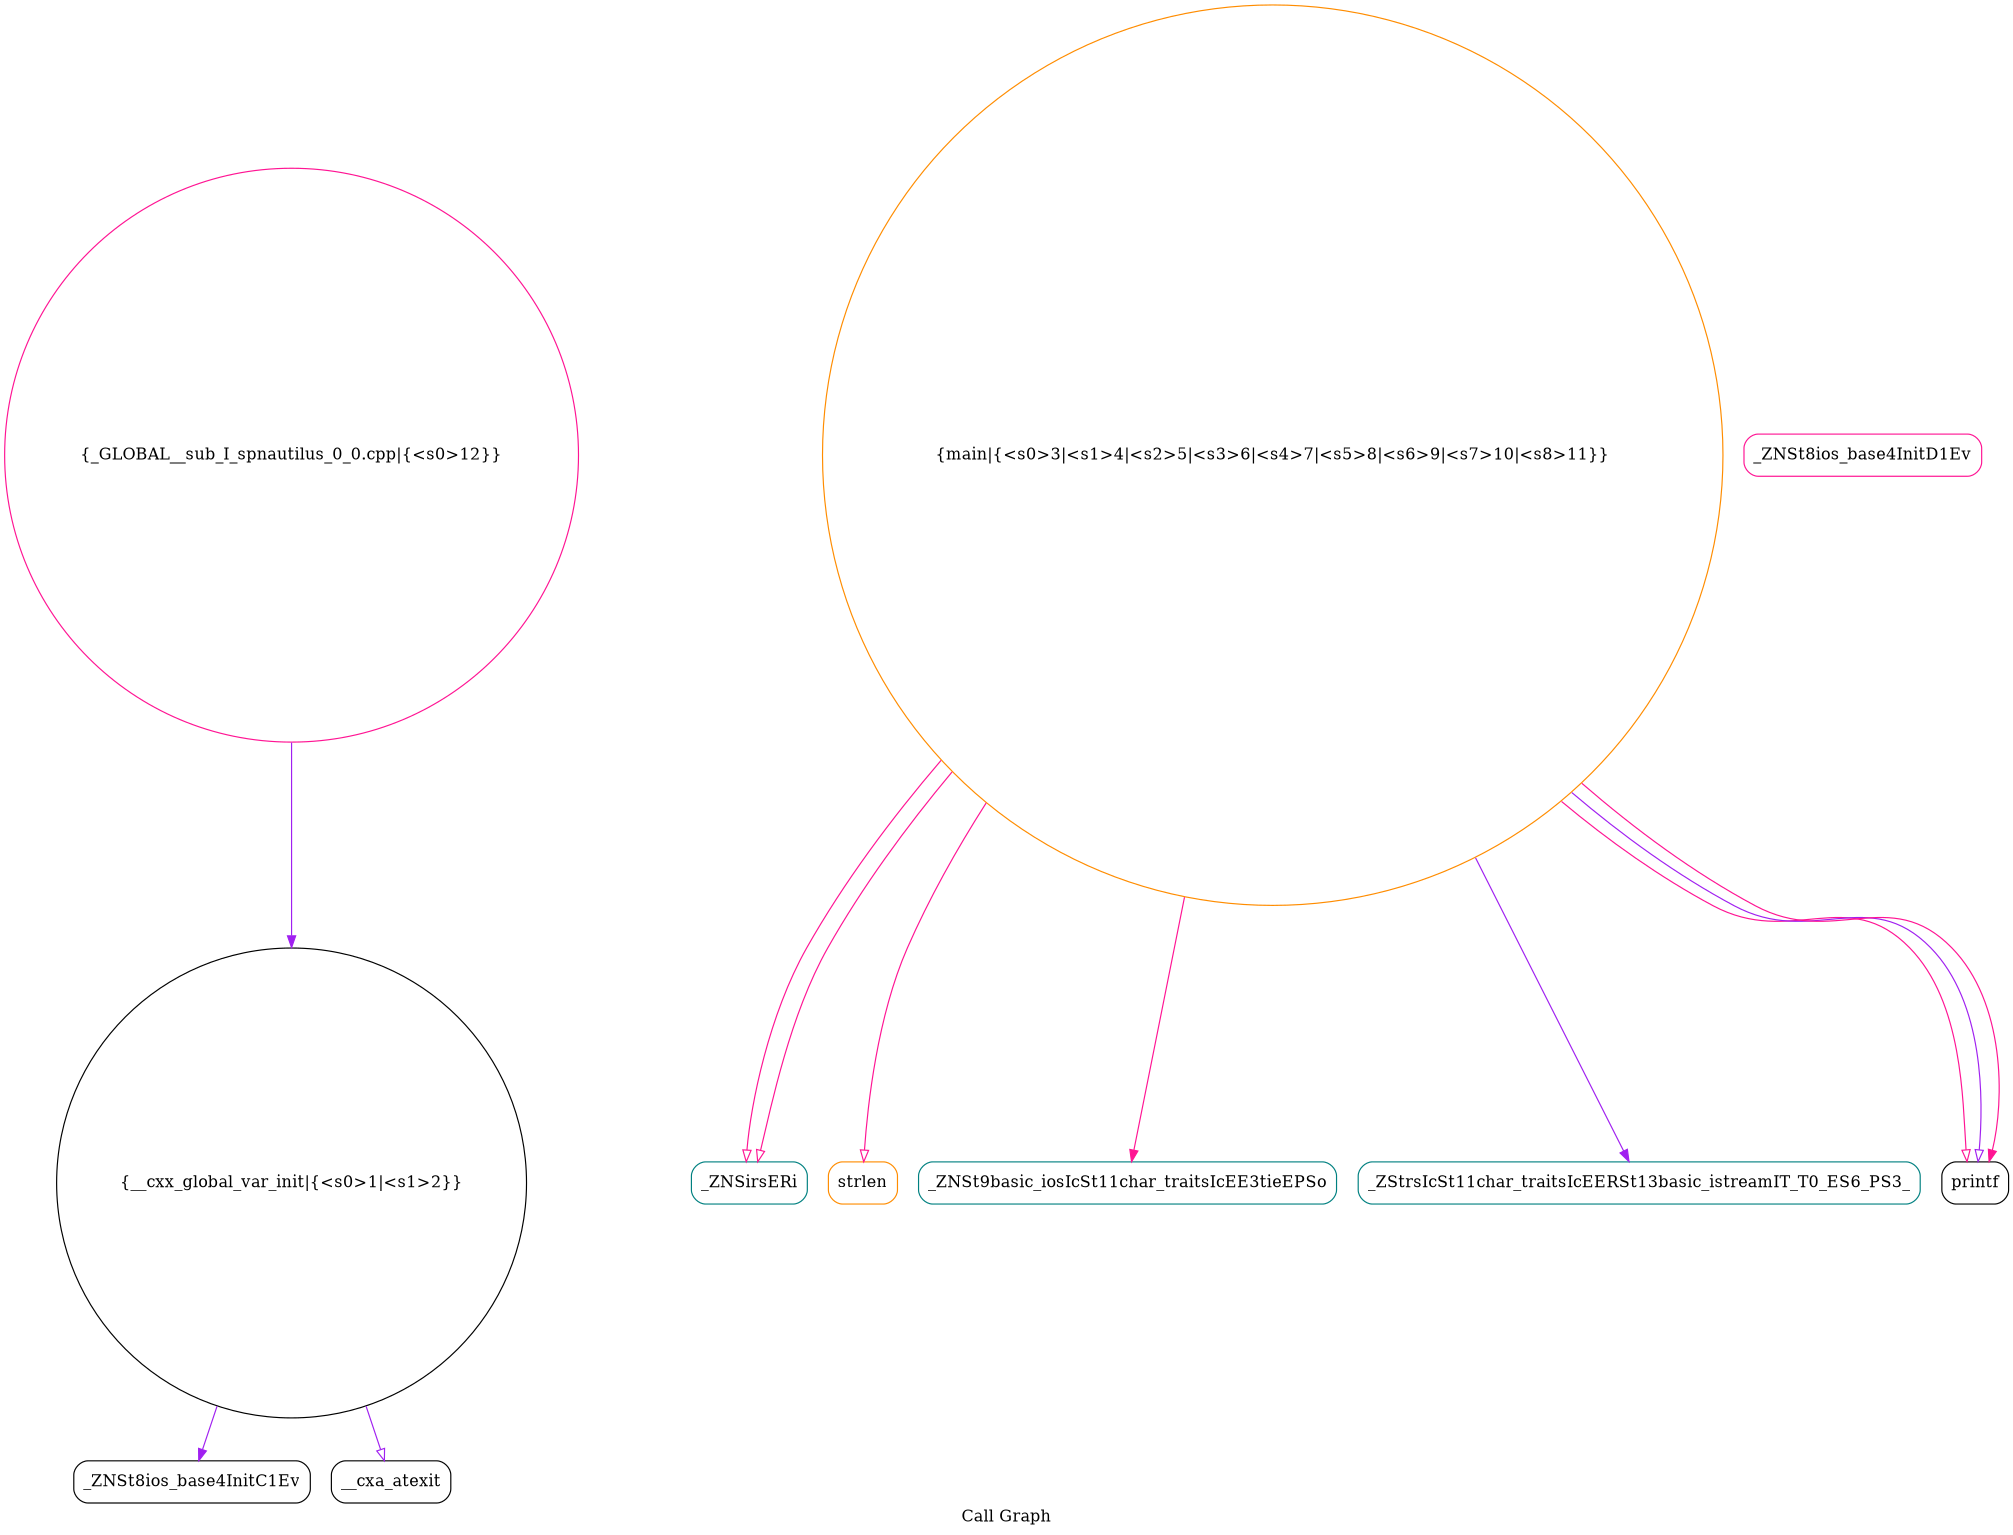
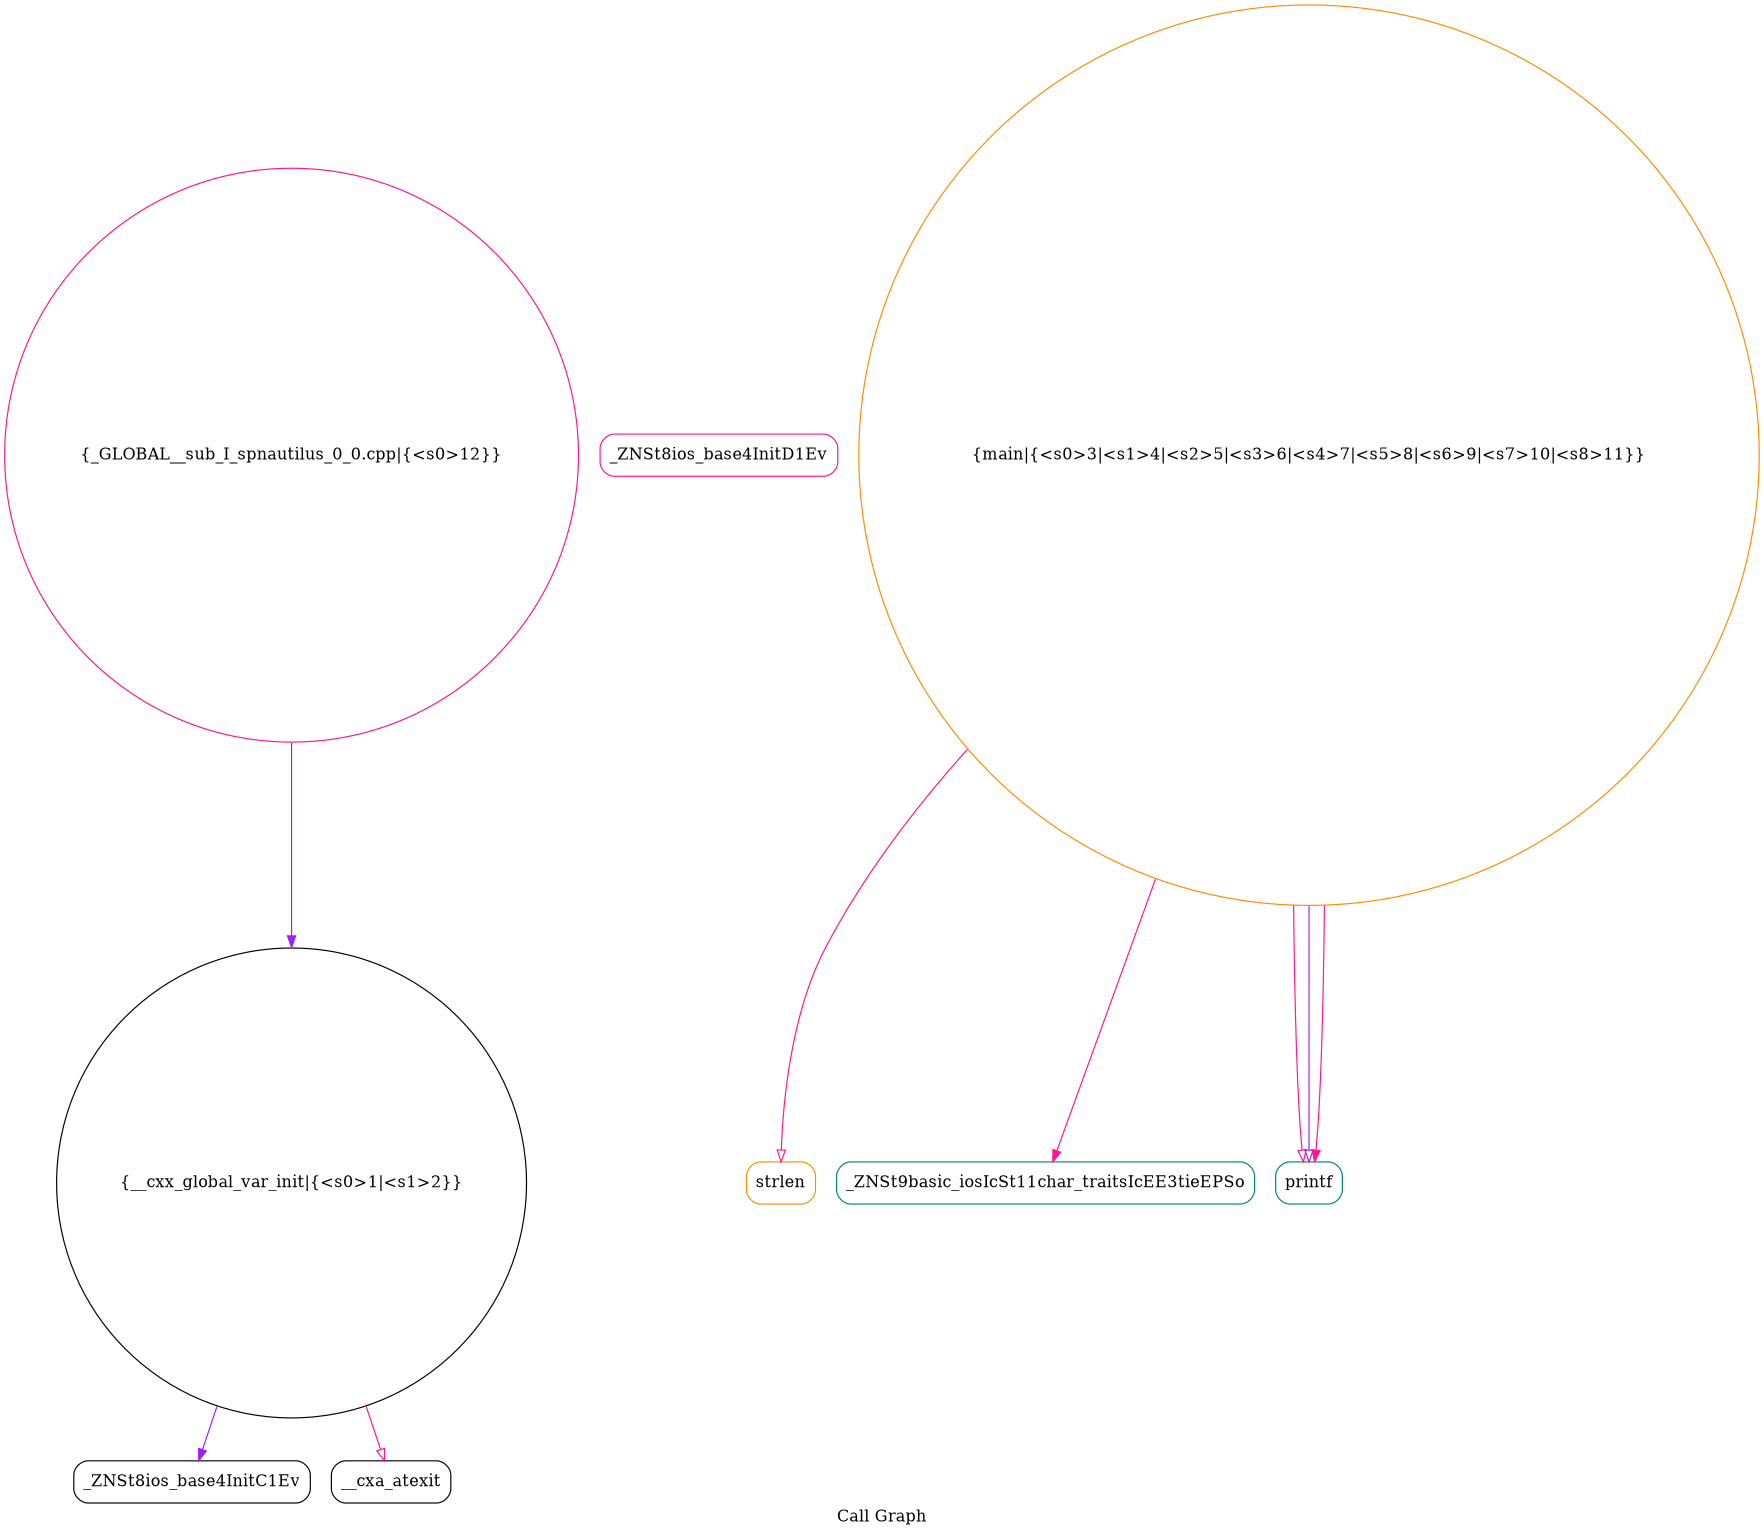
(749, 1183) -> none
(1639, 1183) -> none
(1975, 1183) -> (1309, 1183)
(373, 1428) -> (373, 1428)
